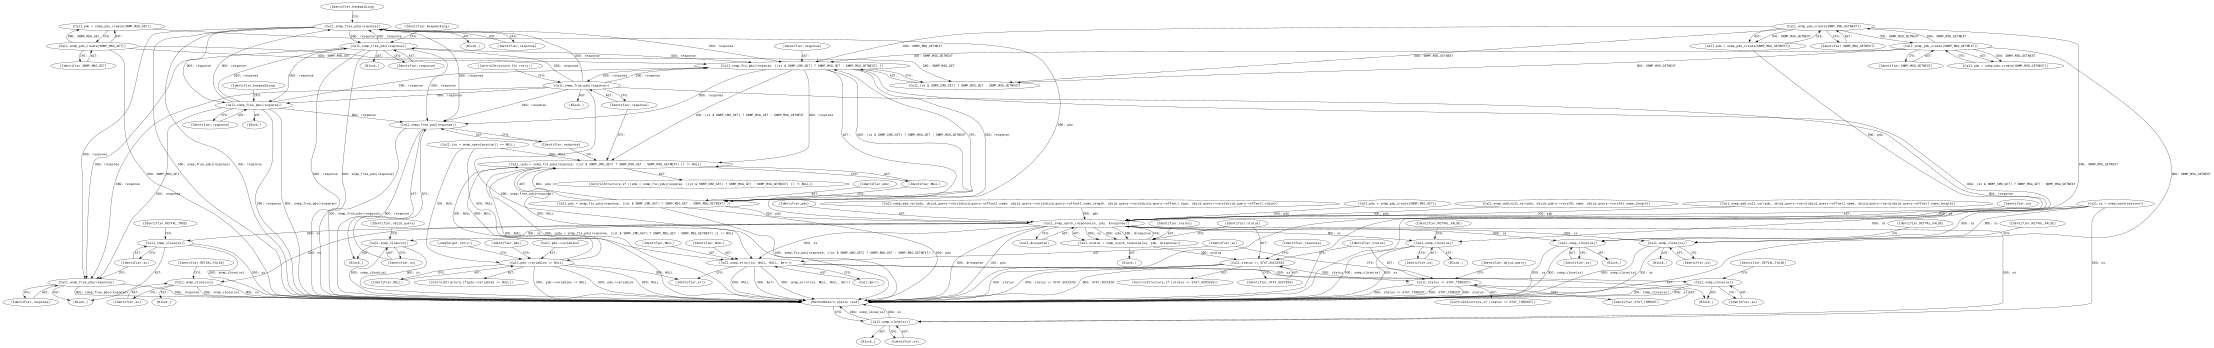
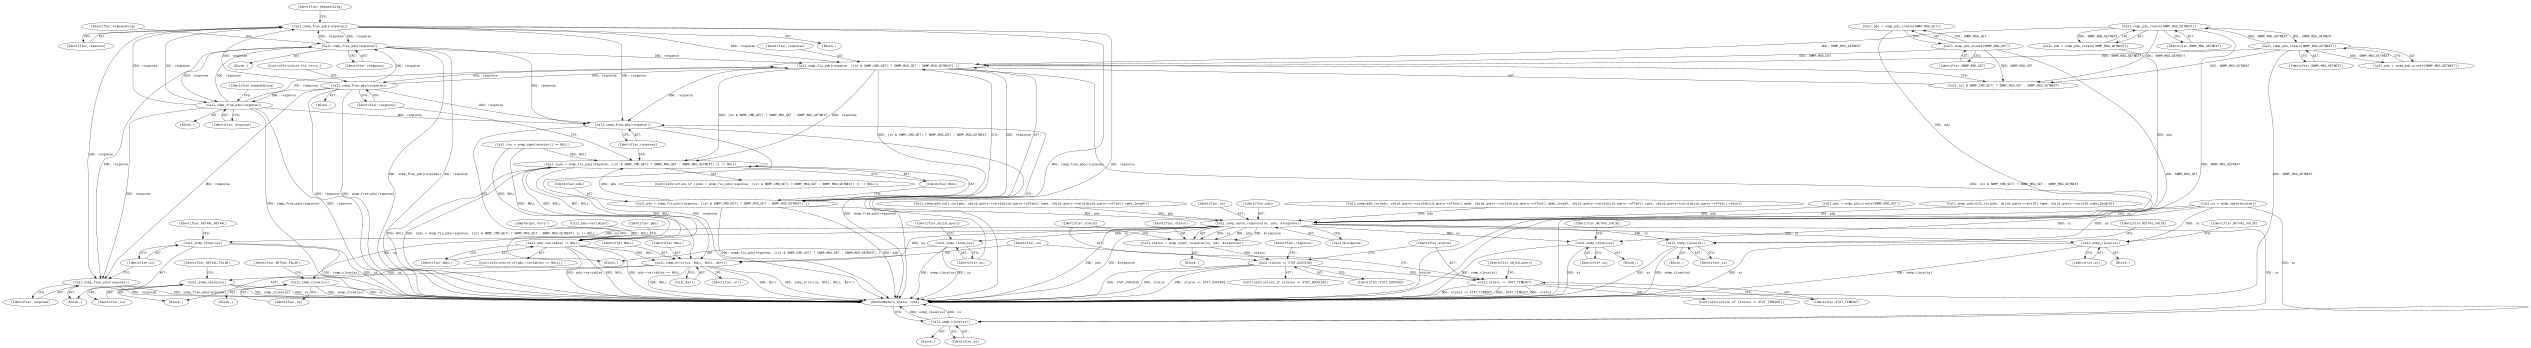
(165, 223) -> (203, 223)
(1146, 229) -> none
(554, 253) -> (640, 233)
(623, 269) -> (617, 250)
